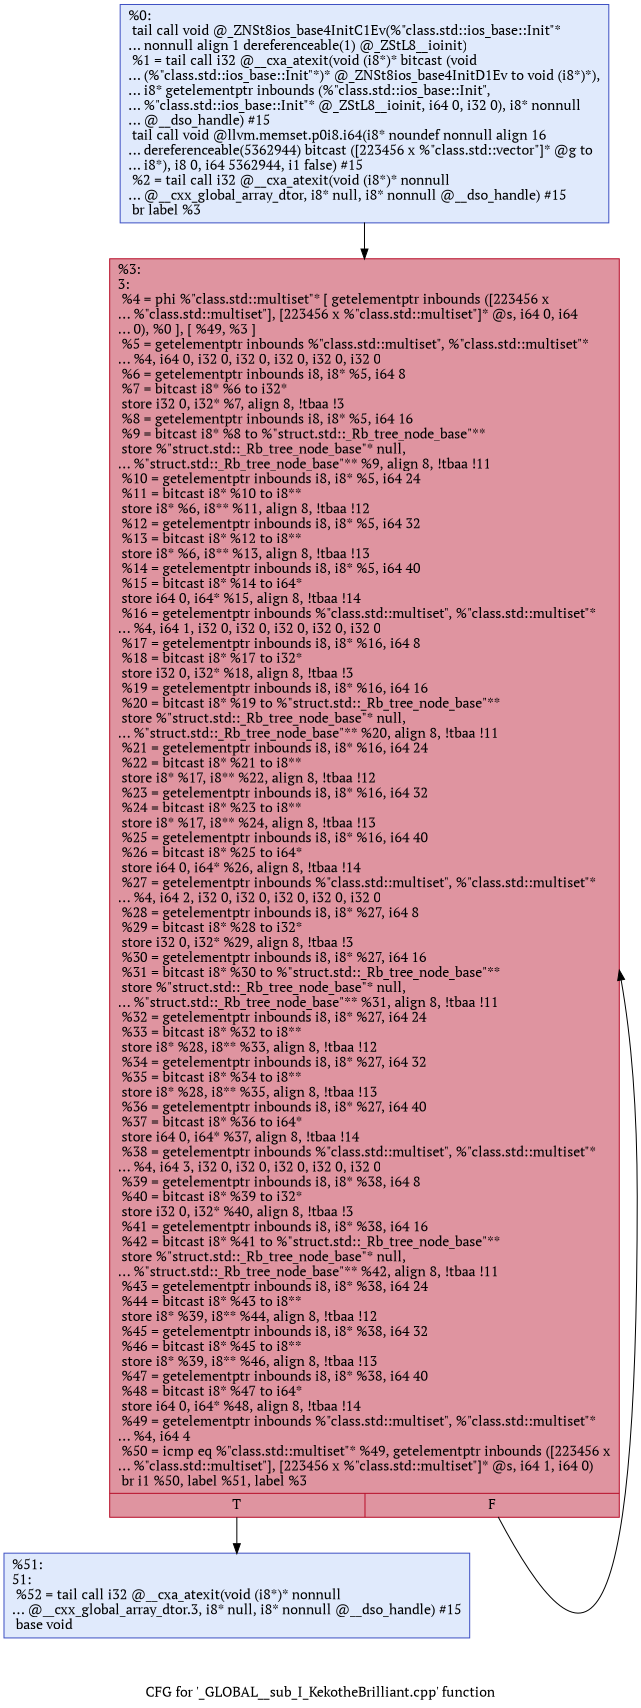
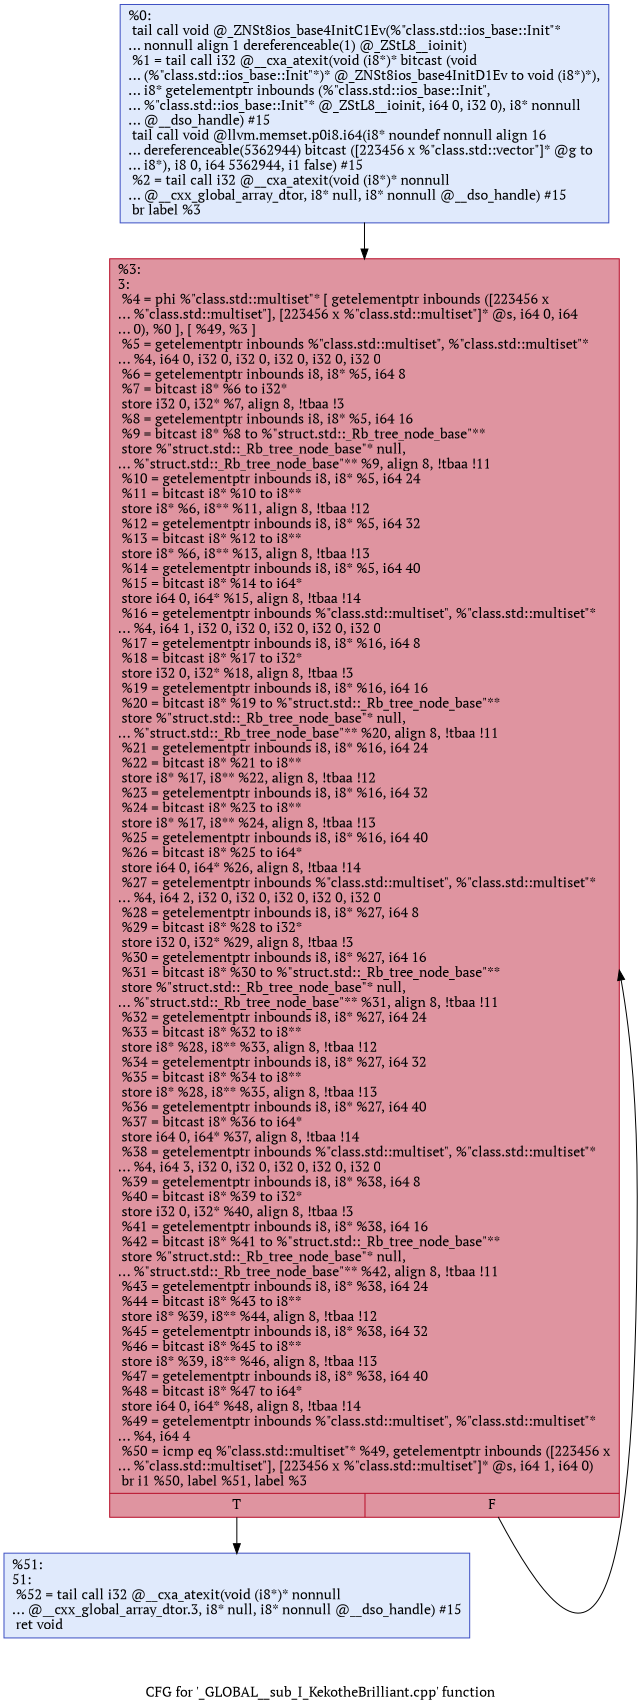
(42, 1625) -> (38, 1625)
